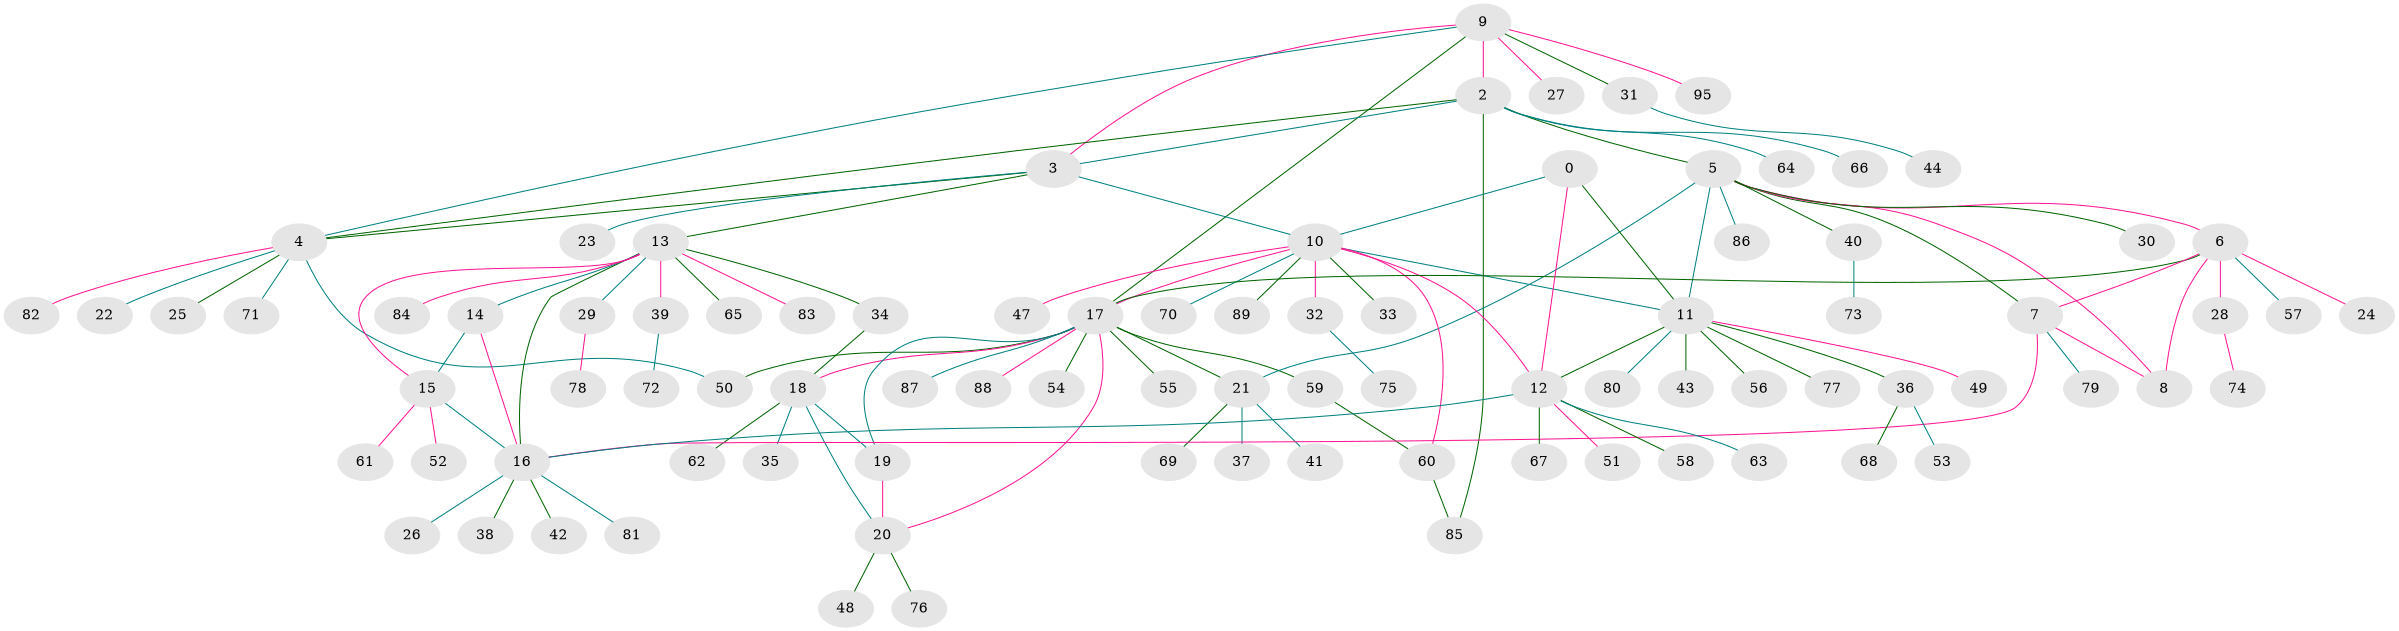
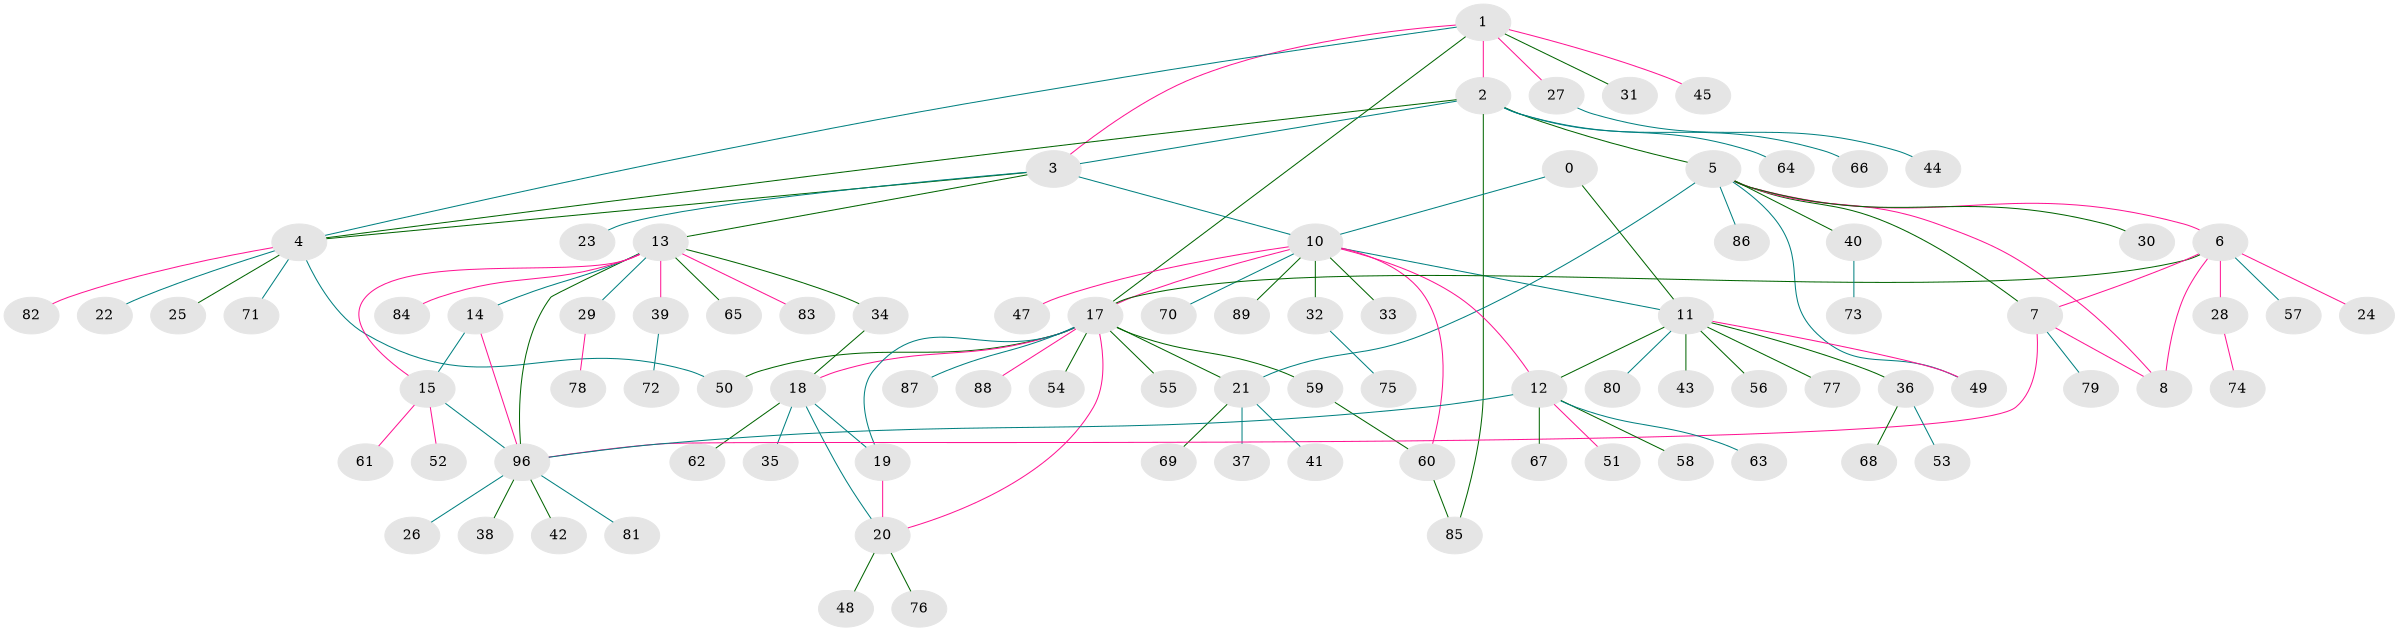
(1483, 22) -> (1483, 22)
(1703, 96) -> (1703, 96)
(1782, 132) -> (1770, 132)
(1700, 242) -> (1807, 322)
(1557, 261) -> none
(1315, 284) -> (1315, 284)
(522, 462) -> (522, 462)
